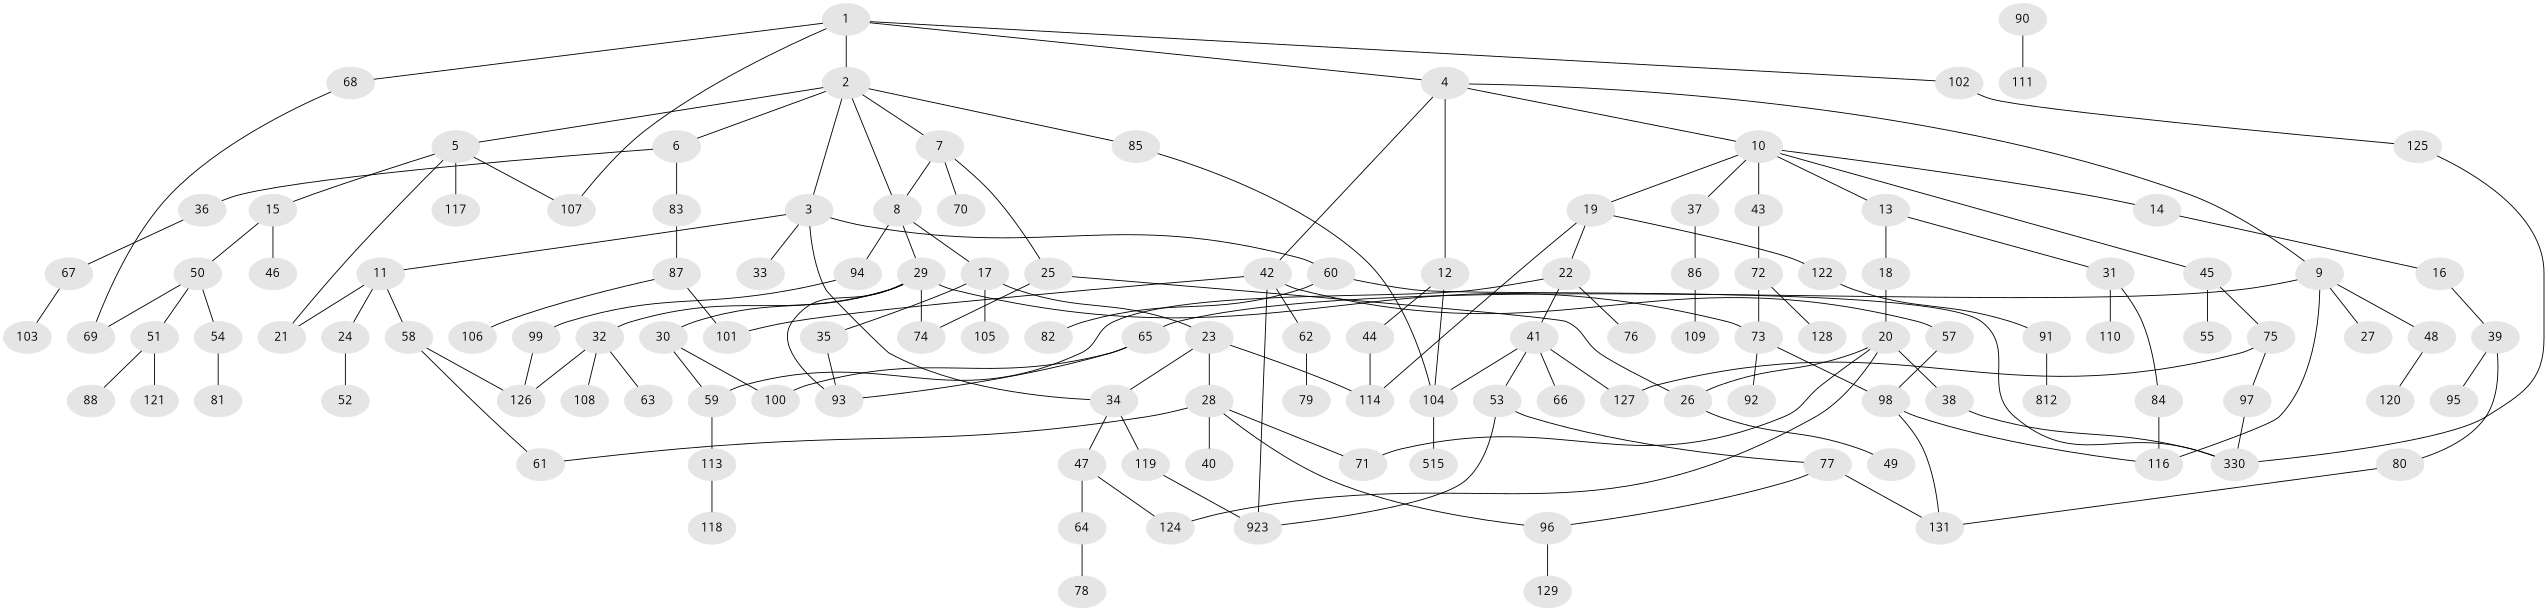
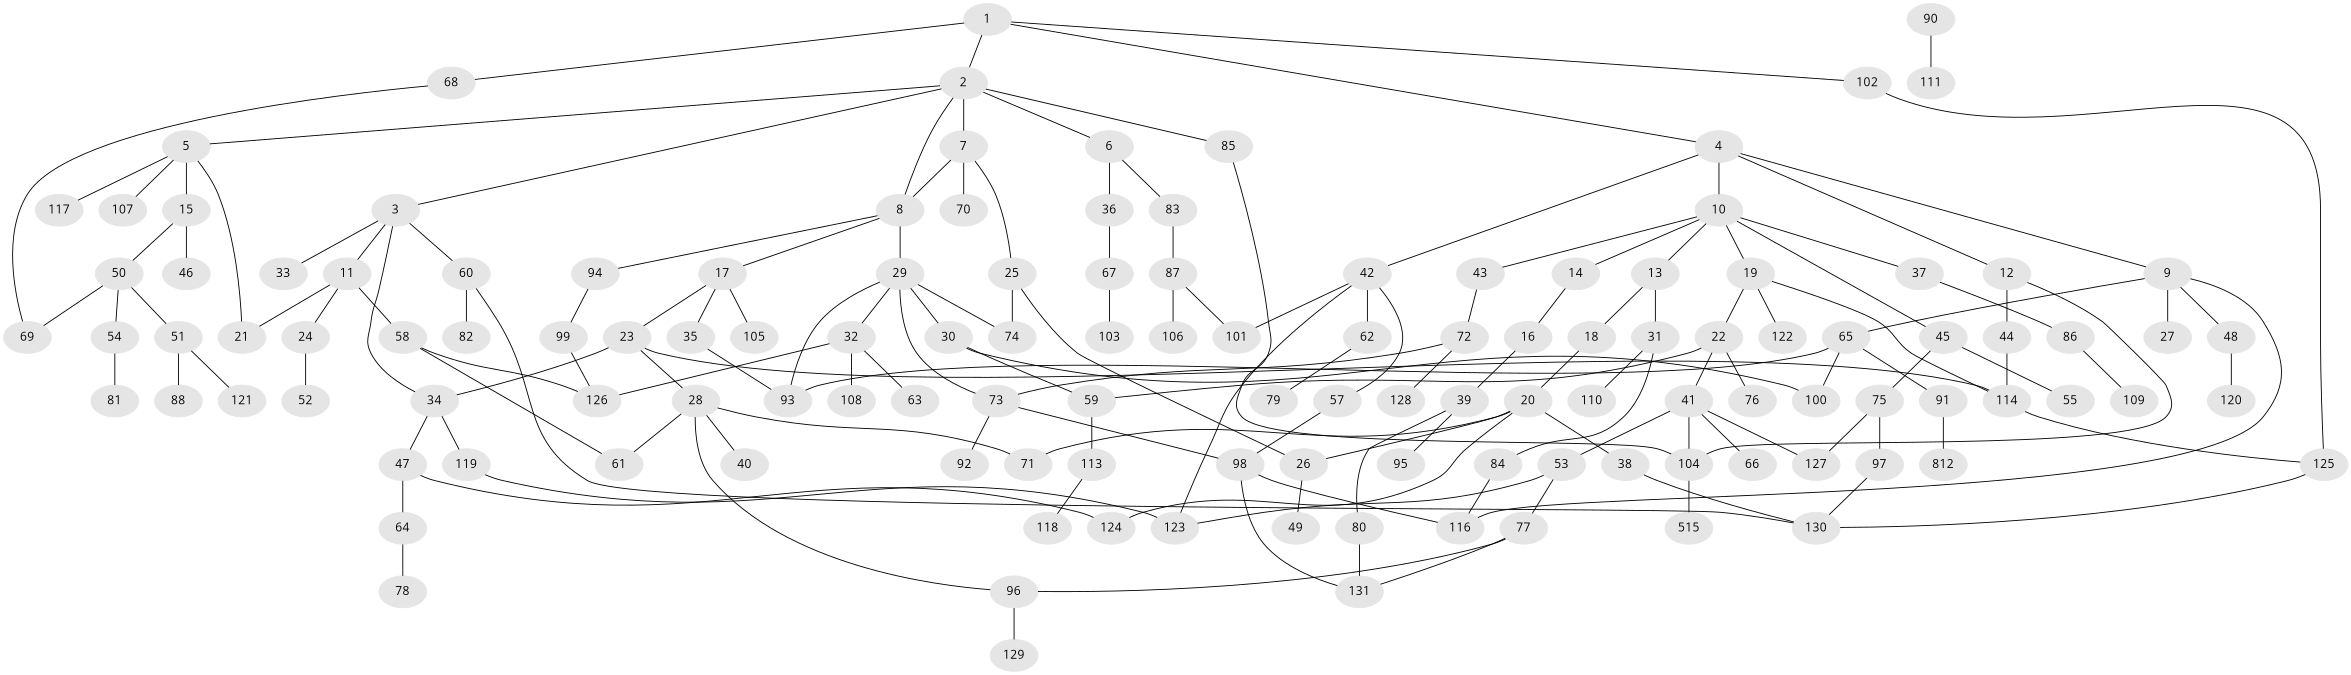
(693, 97) -> none
(1967, 311) -> (1892, 367)
none -> (2161, 445)
(2235, 465) -> (1816, 528)
(1258, 528) -> (1175, 528)
